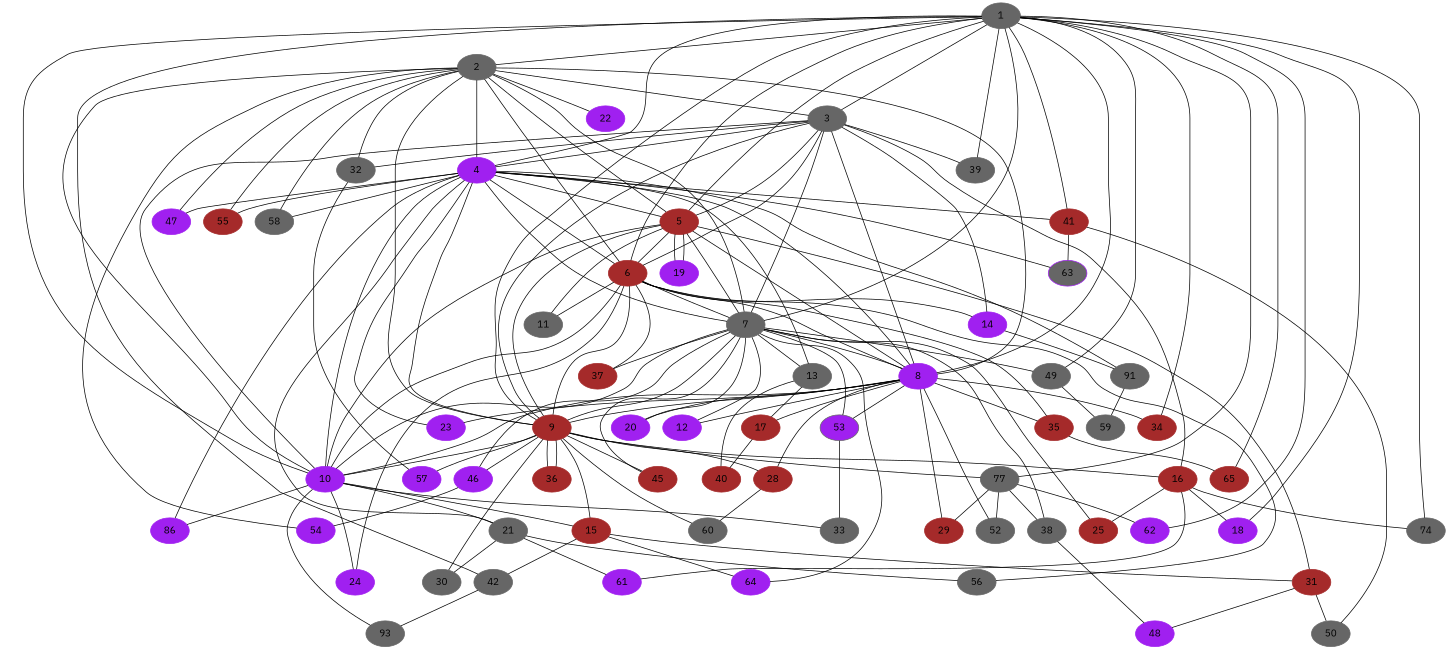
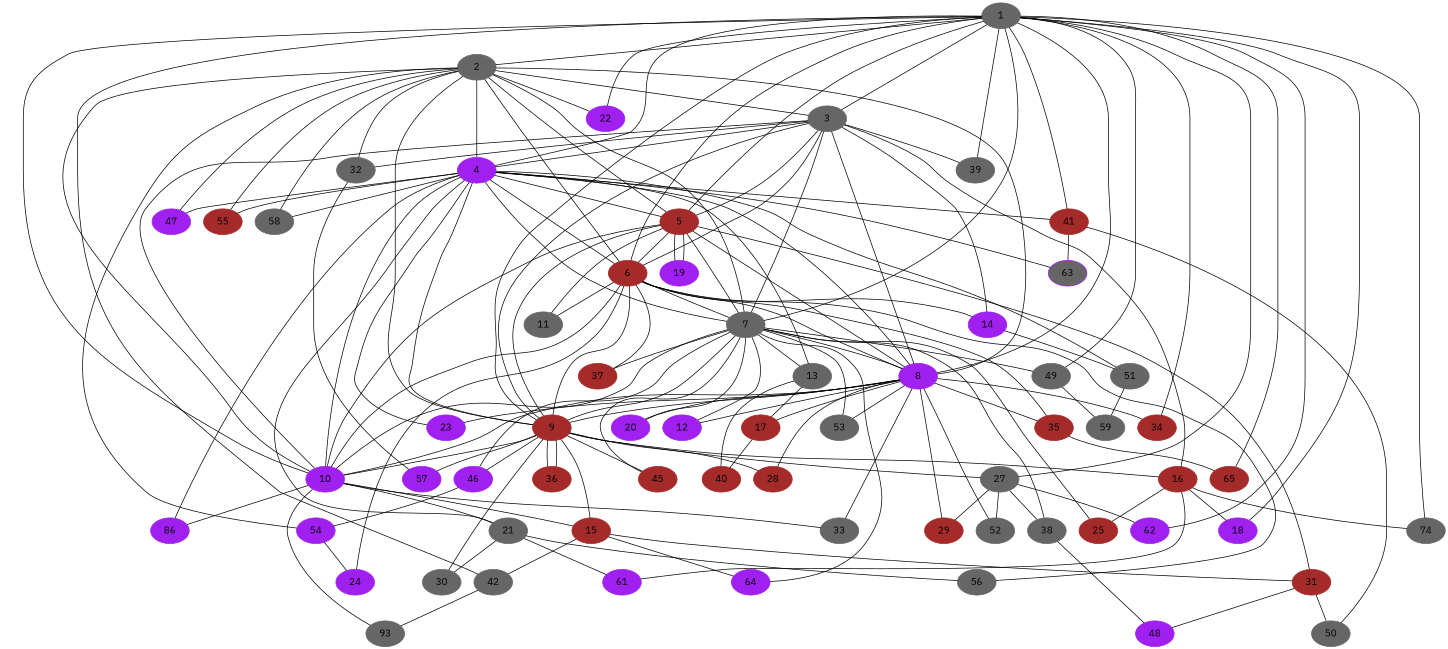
none -> (778, 31)
(1130, 376) -> (1130, 376)
(839, 428) -> (839, 428)
(839, 479) -> (879, 454)
(1000, 479) -> (1000, 479)
(345, 530) -> (336, 556)
(708, 531) -> none
